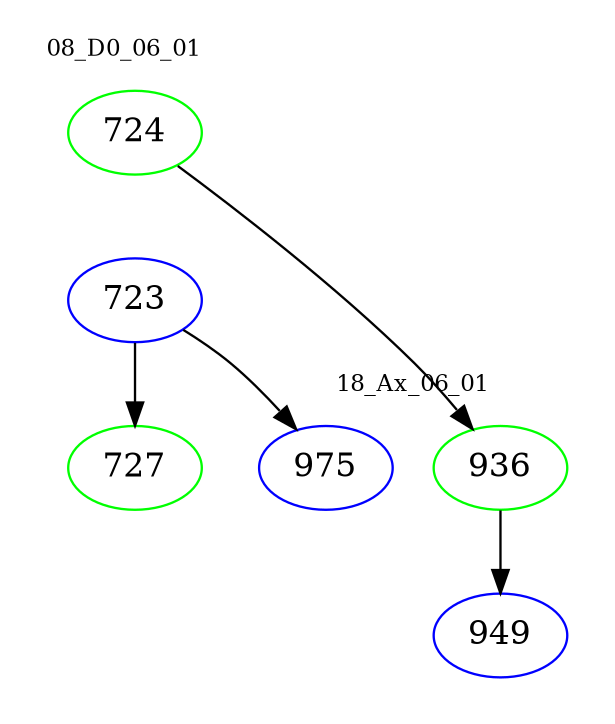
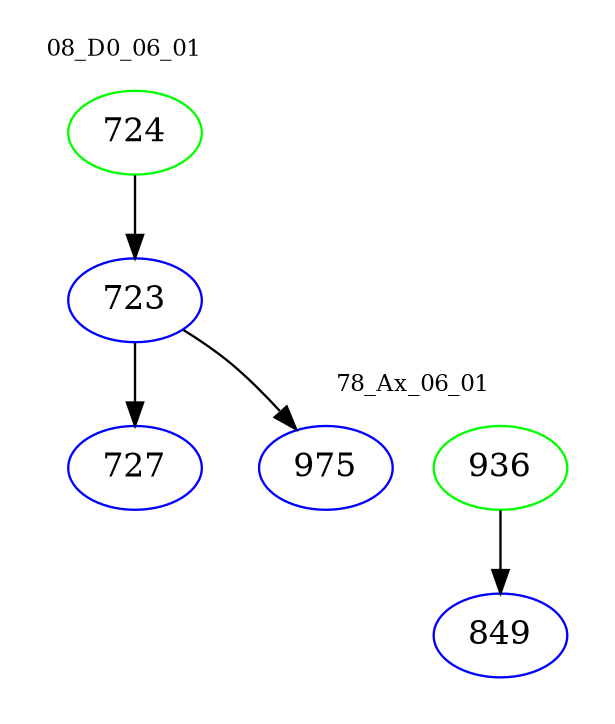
(324, 281) -> (135, 205)
(413, 385) -> (413, 385)
(135, 468) -> (135, 468)
(500, 635) -> (500, 635)
